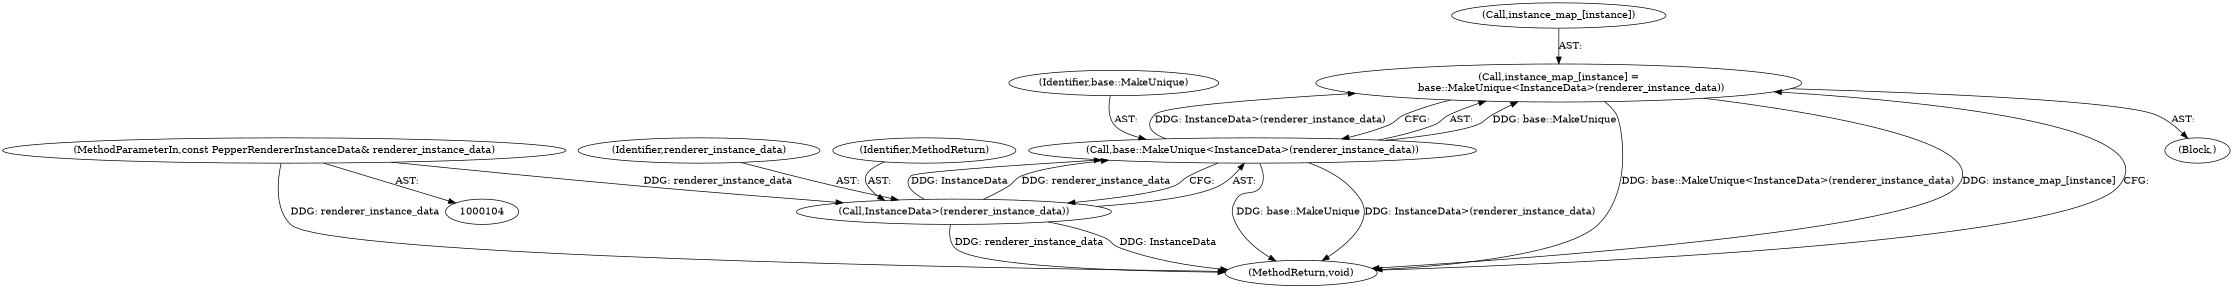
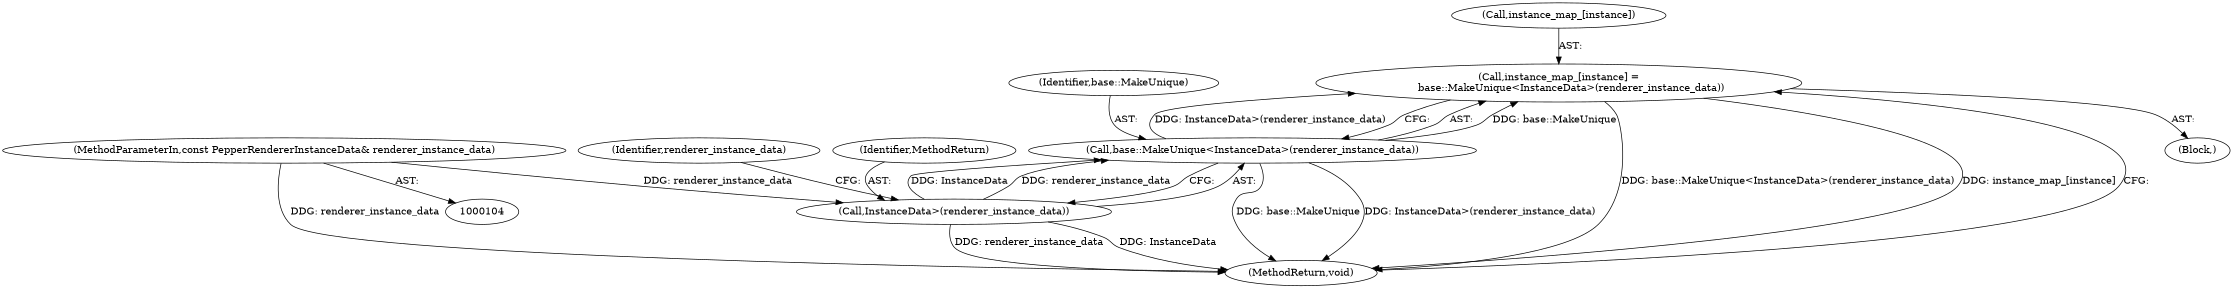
(850, 181) -> (850, 181)
